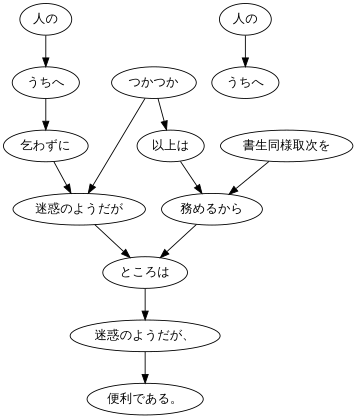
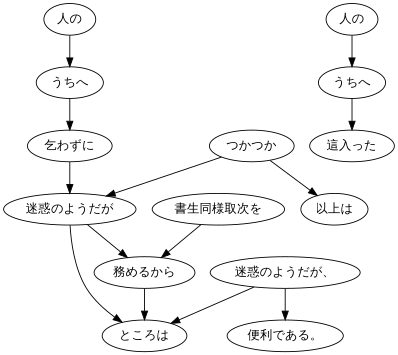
none -> (352, 146)
(189, 174) -> (104, 238)
(145, 300) -> (217, 303)
